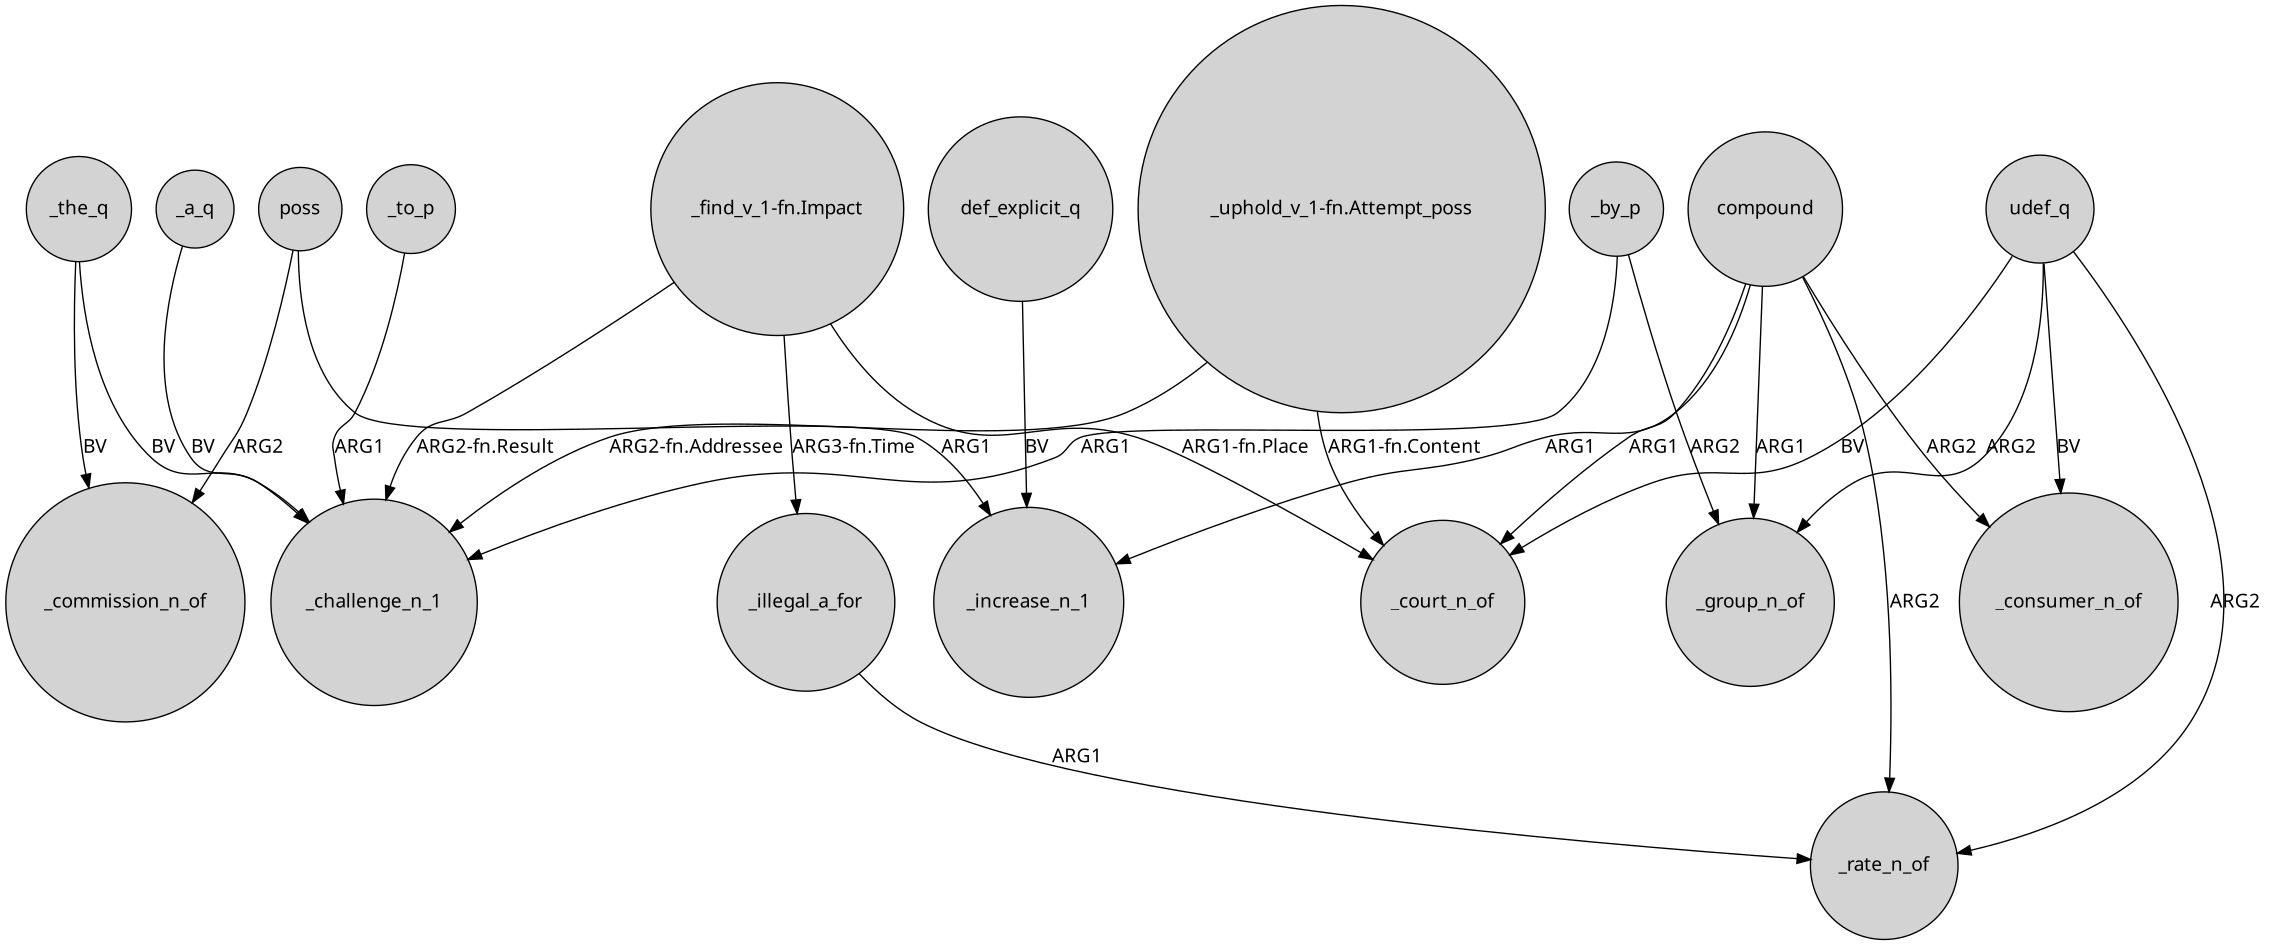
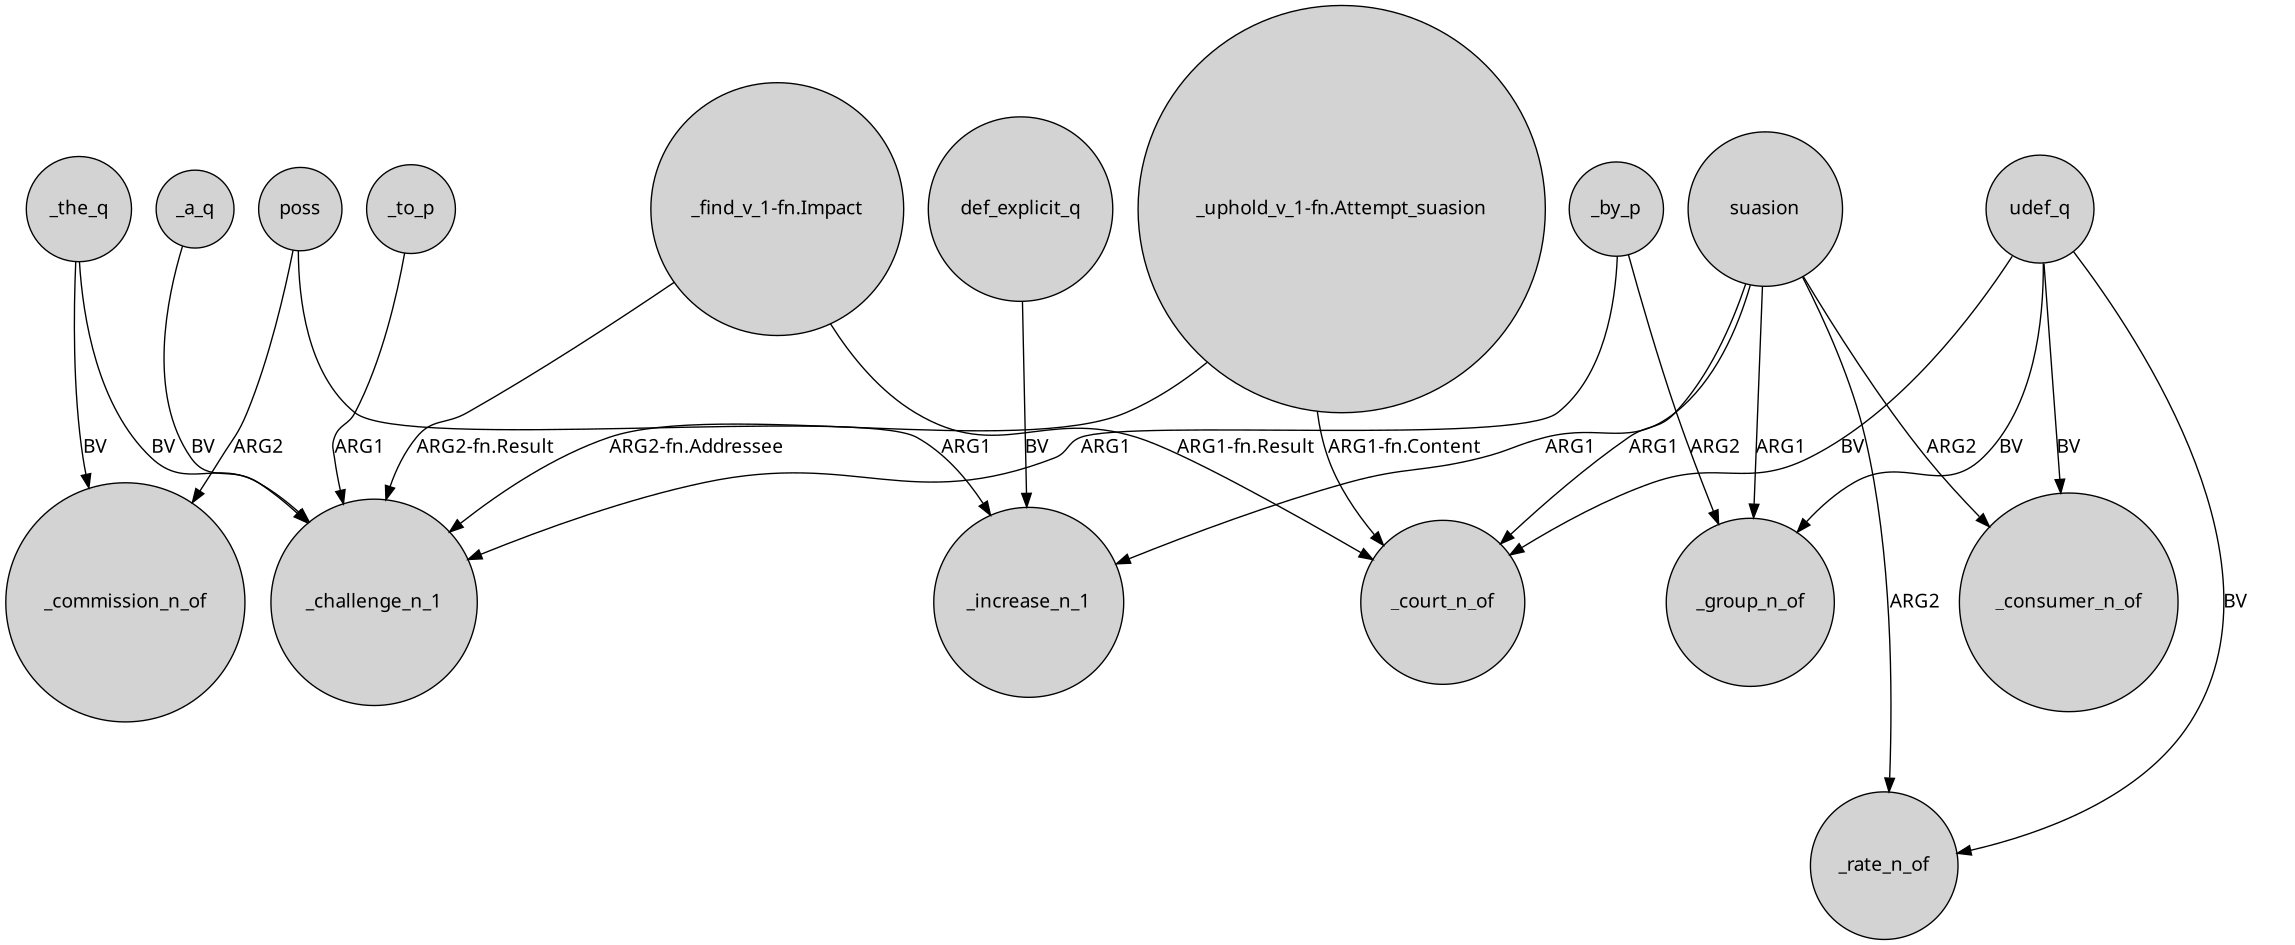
(1342, 209) -> (1342, 209)
(1765, 209) -> (1765, 209)
(1246, 448) -> (1246, 448)
(2011, 448) -> (2011, 448)
(806, 602) -> none
(2235, 602) -> (2235, 602)
